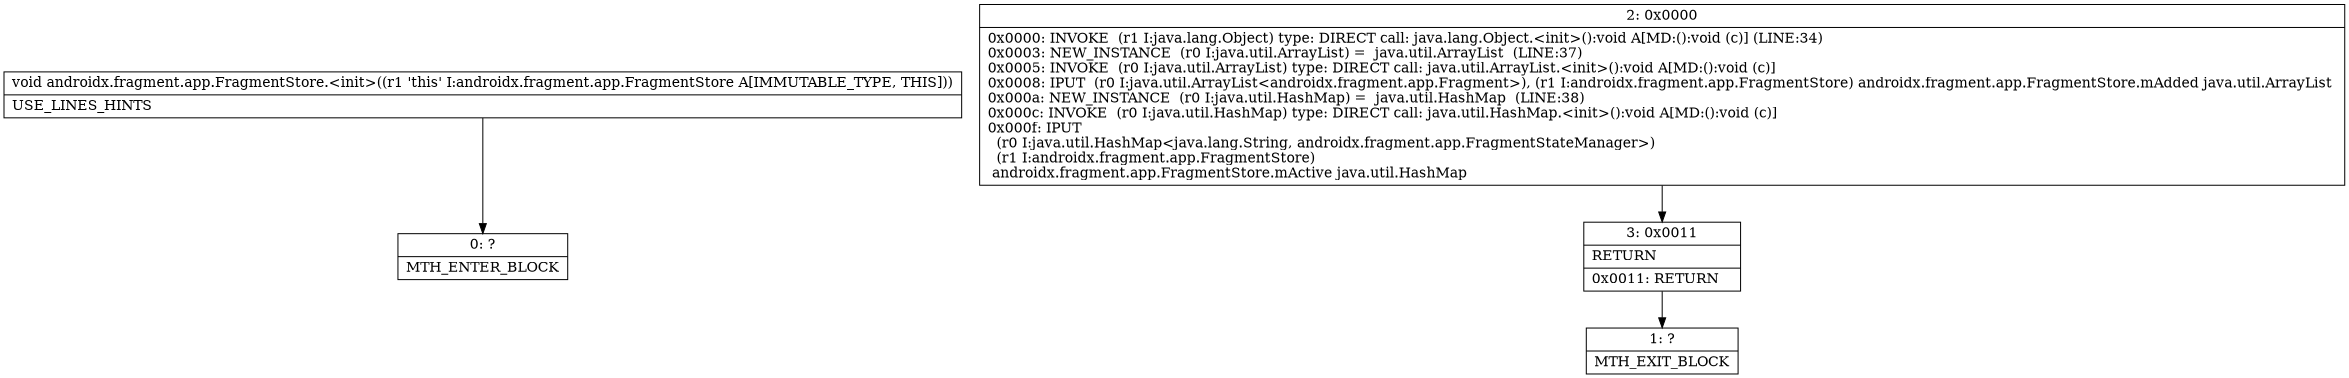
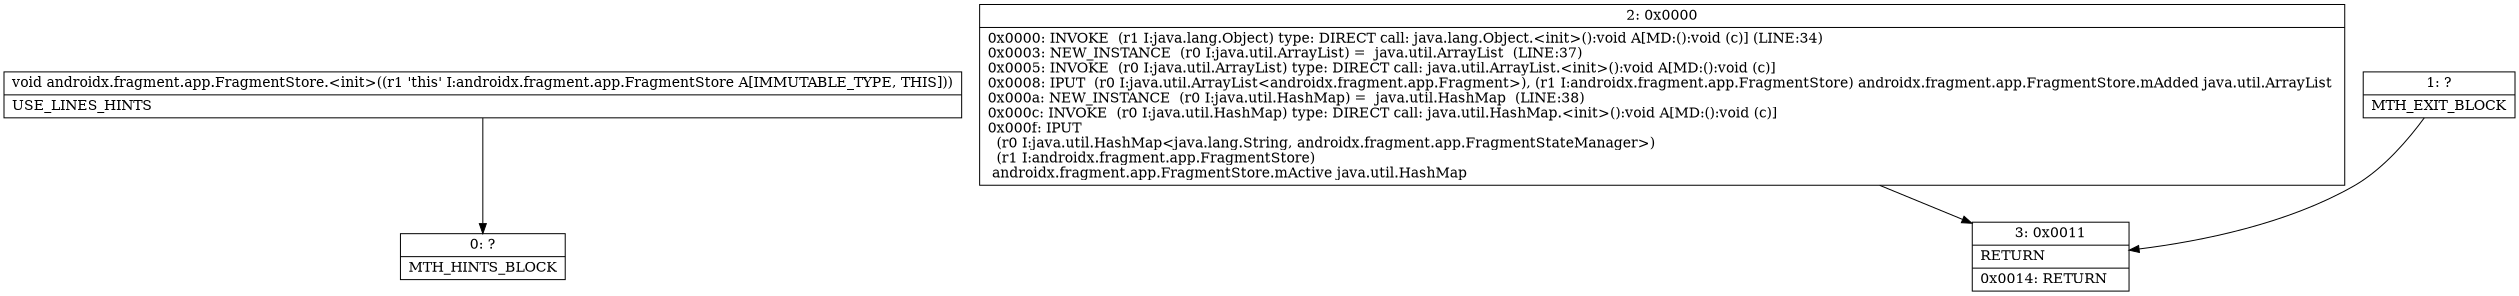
(483, 268) -> (483, 268)
(1662, 279) -> (2051, 279)
(1662, 305) -> (2296, 212)
